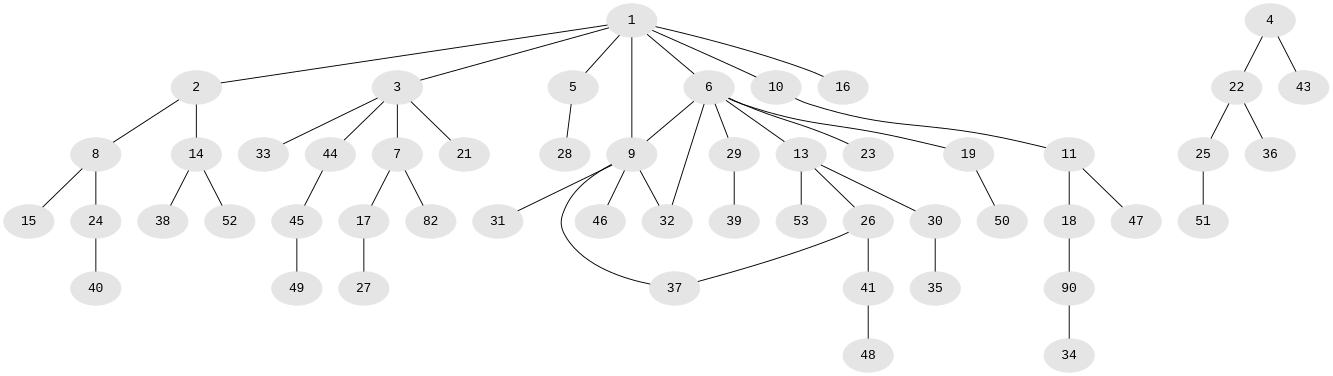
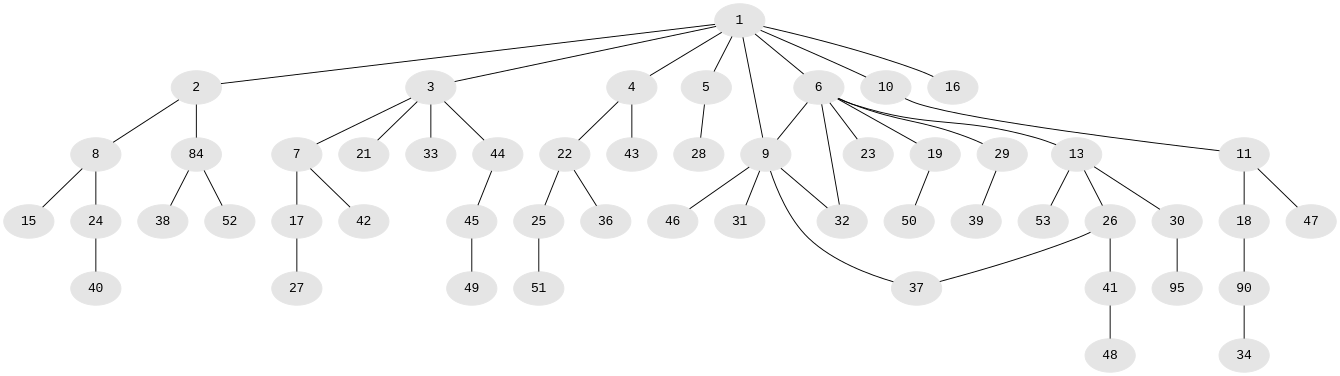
none -> (686, 54)
(196, 154) -> (196, 154)
(431, 221) -> (364, 221)
(935, 288) -> (1177, 288)
